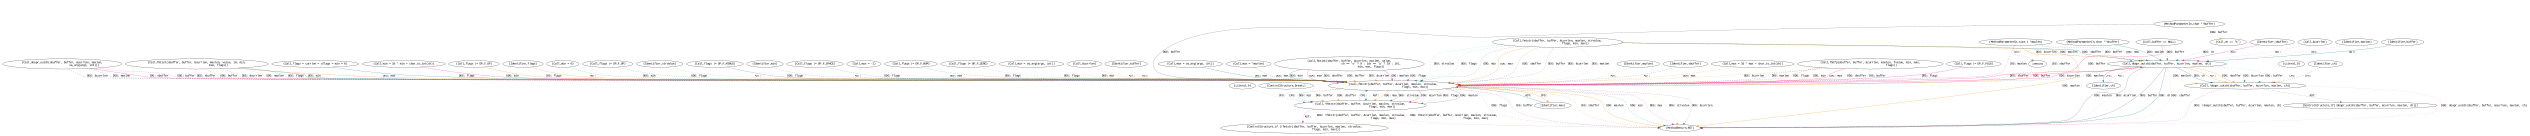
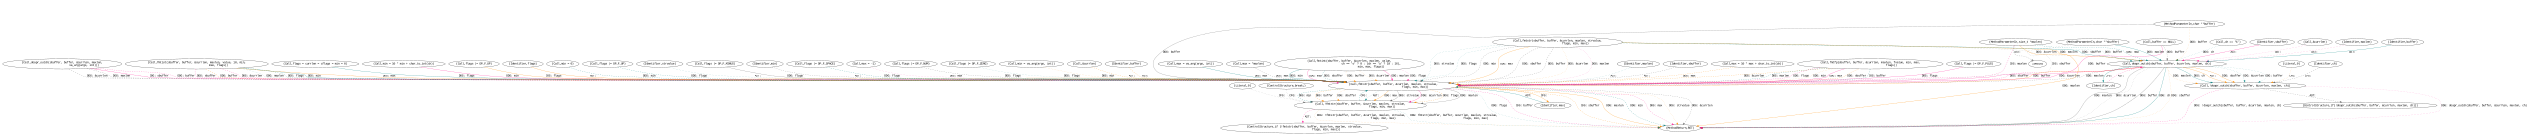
(2208, 33) -> (2188, 46)
